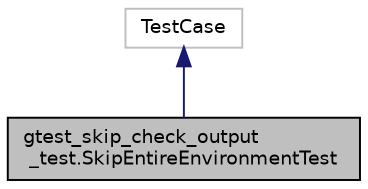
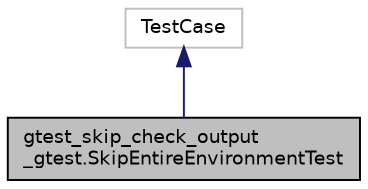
(184, 149) -> (184, 149)
